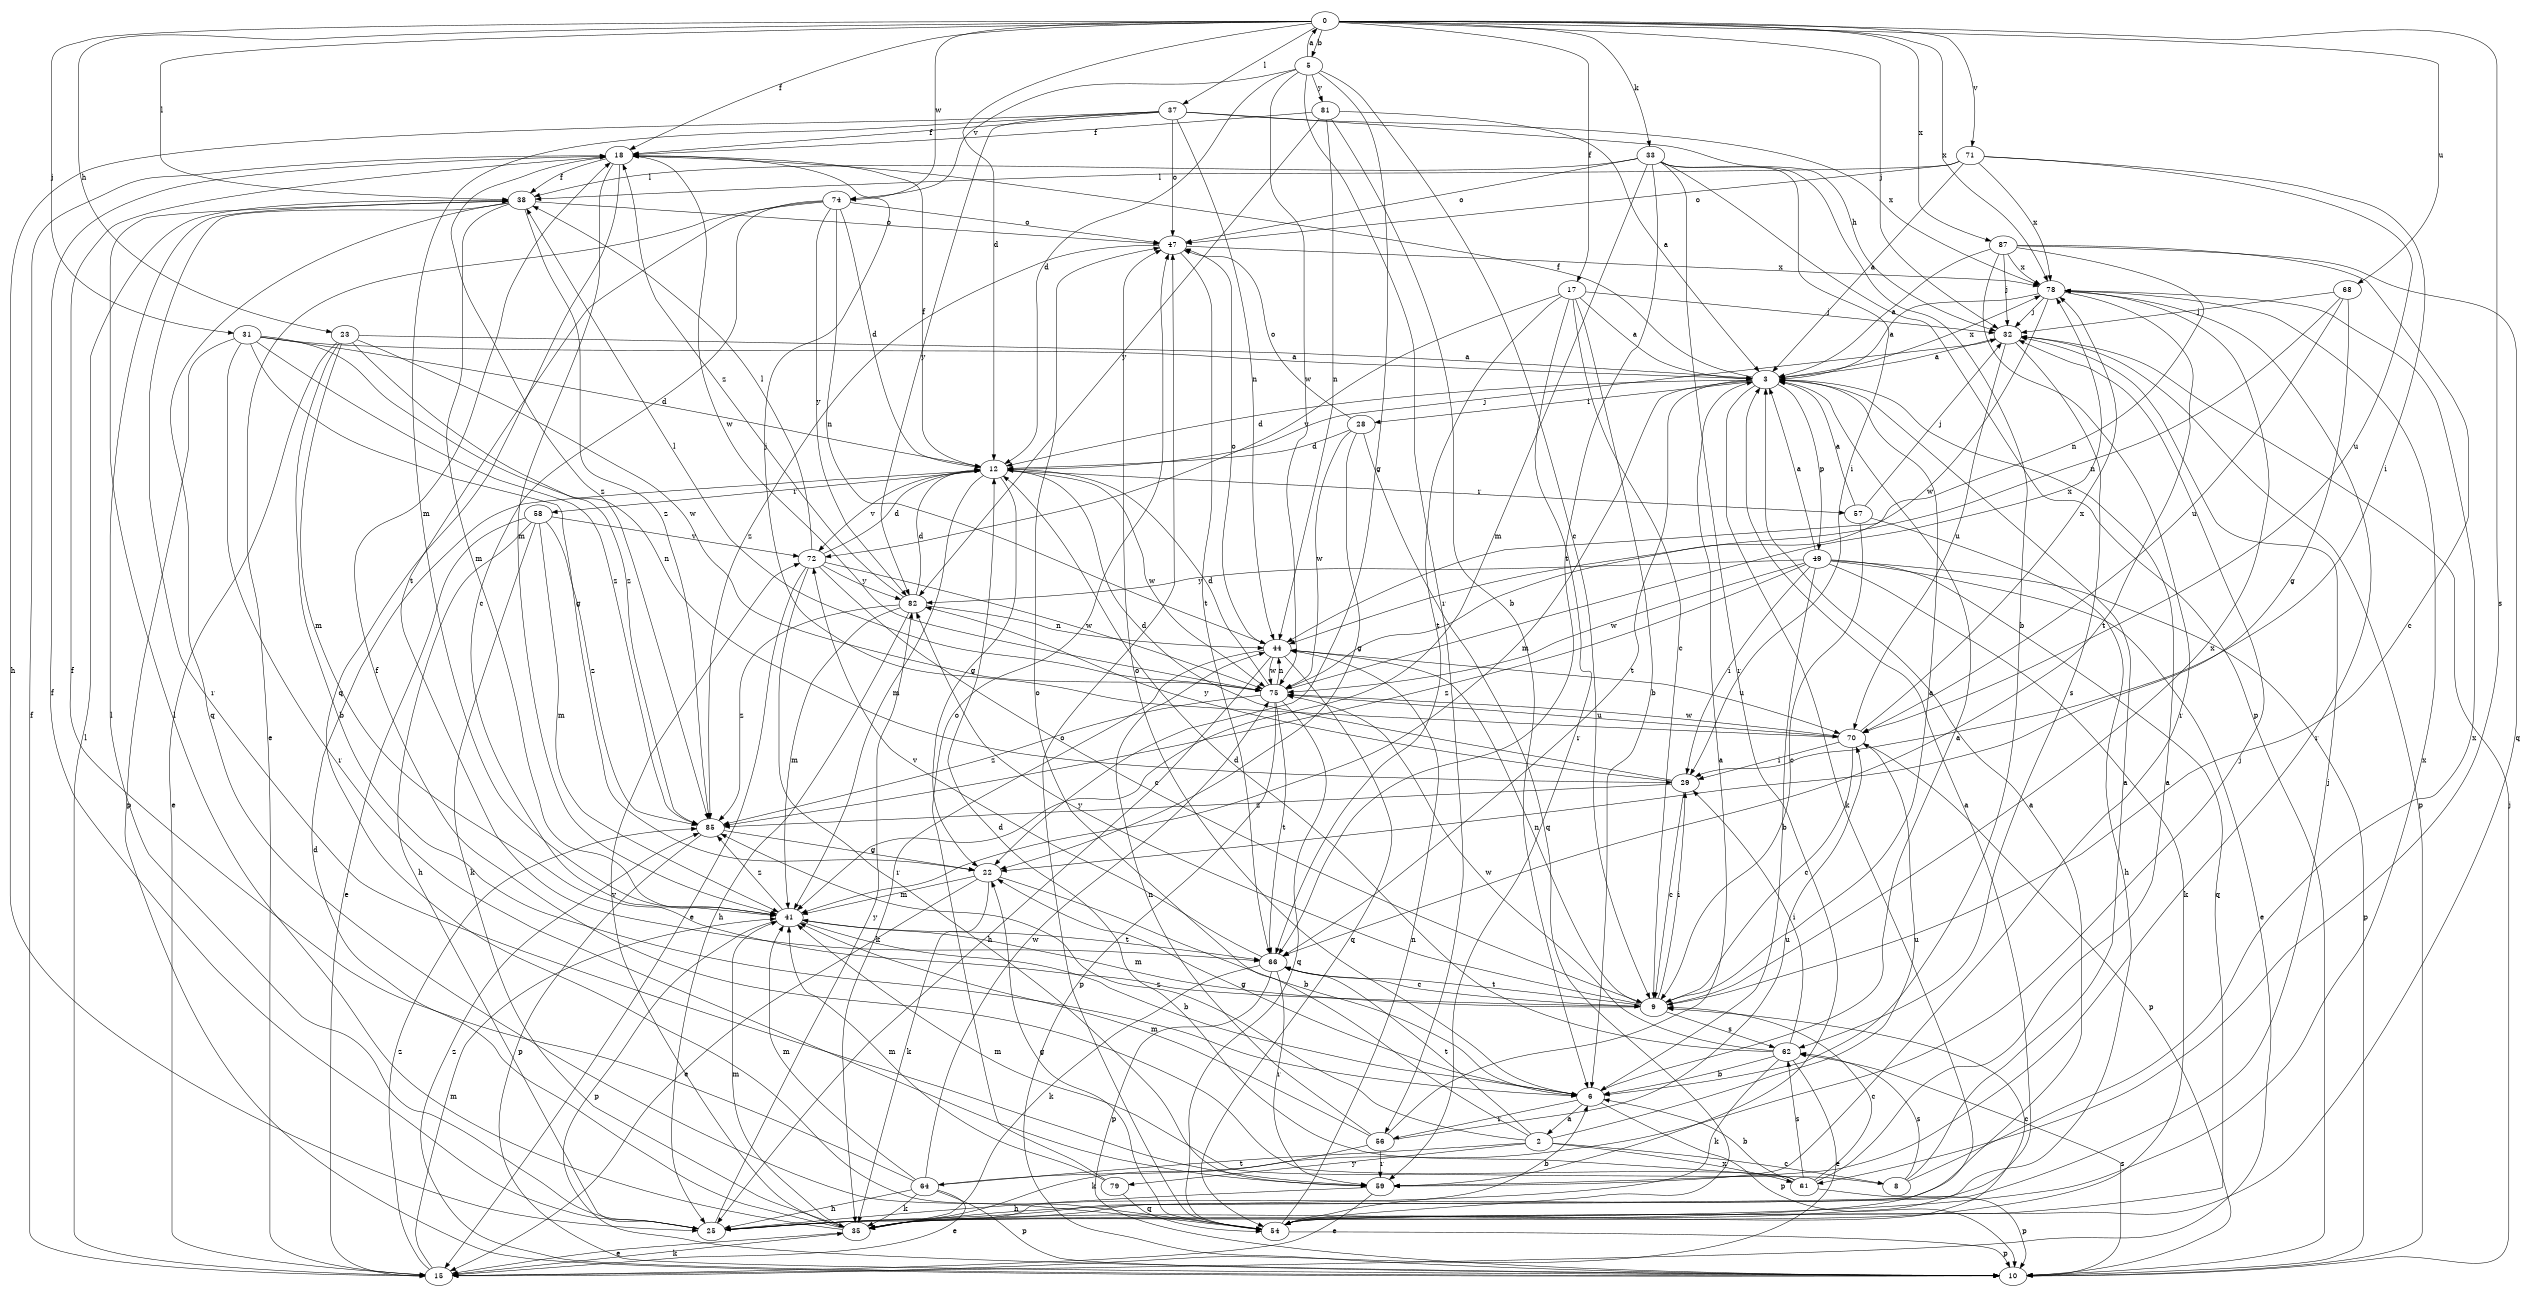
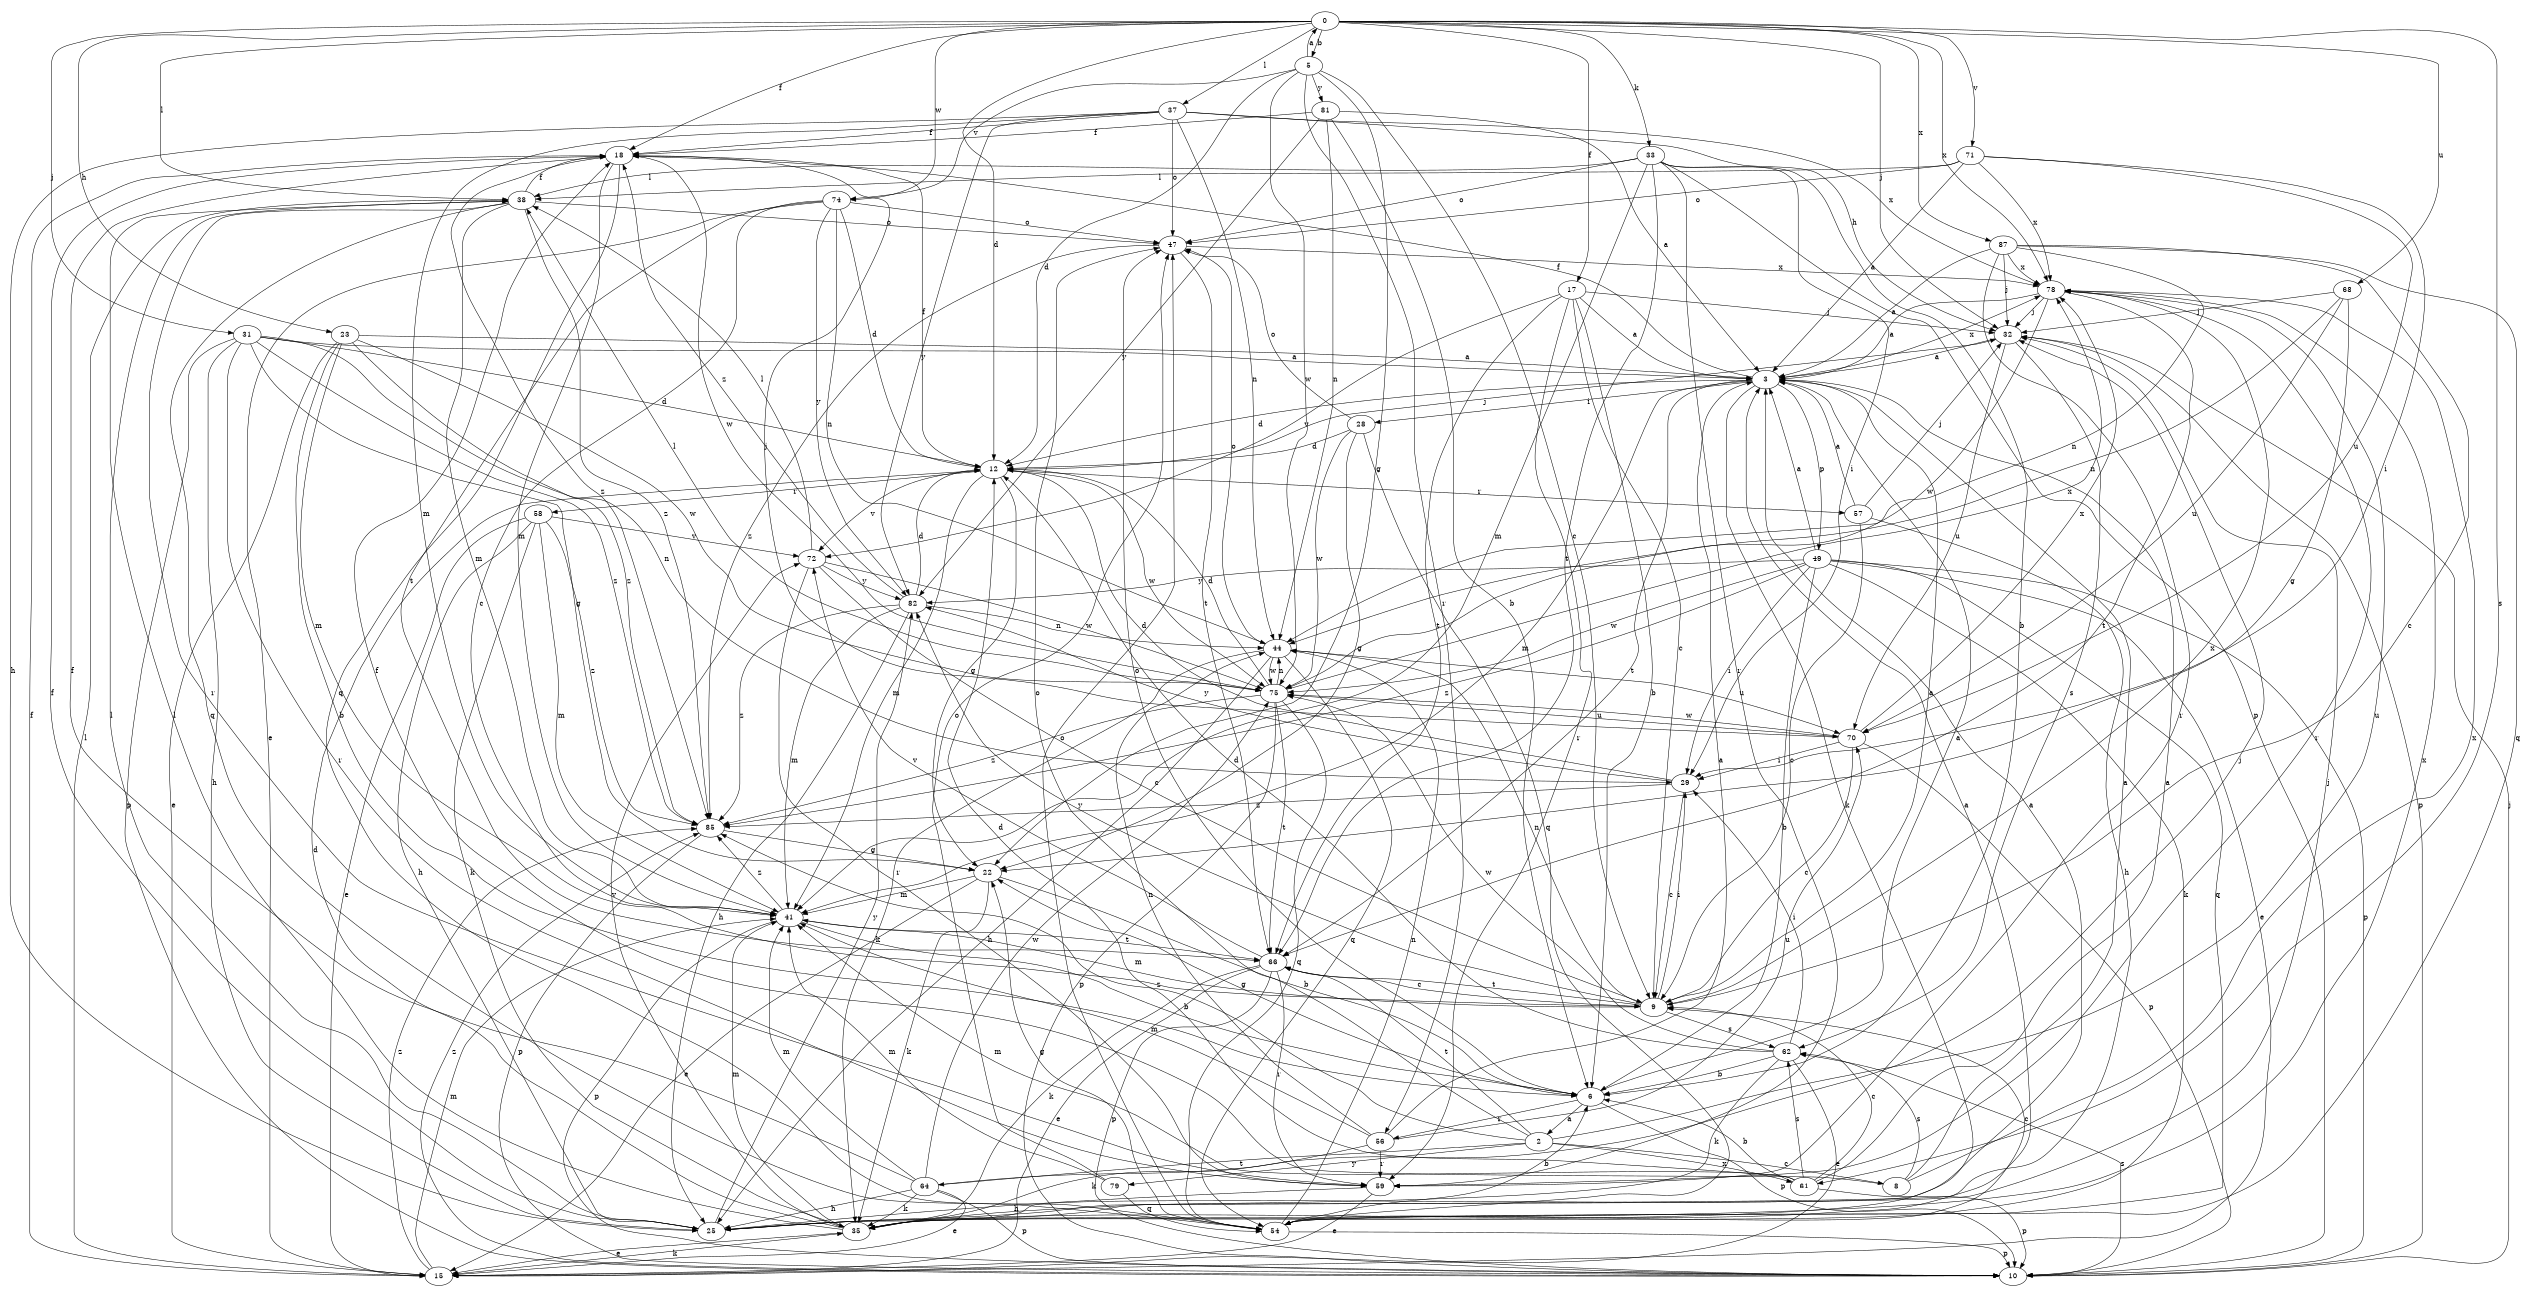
(569, 170) -> (539, 175)
(893, 507) -> none
none -> (216, 935)
(662, 954) -> (907, 1262)
(1862, 1042) -> (2291, 865)
